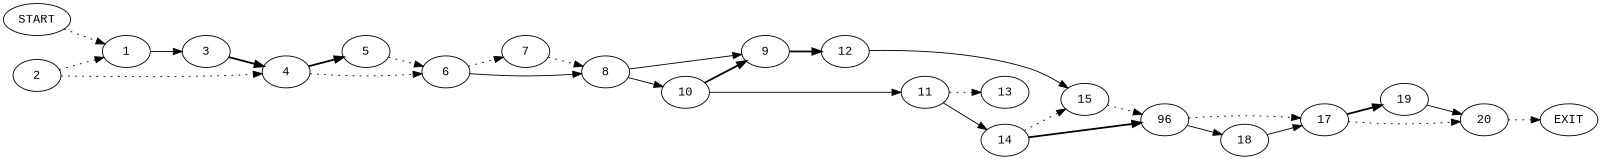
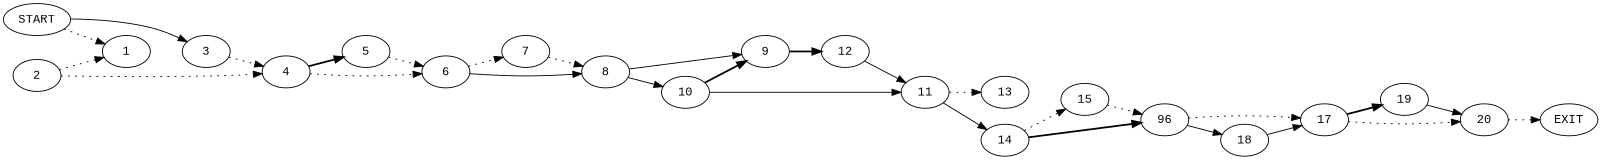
(162, 51) -> (126, 23)
(967, 55) -> (881, 70)
(242, 61) -> (242, 61)
